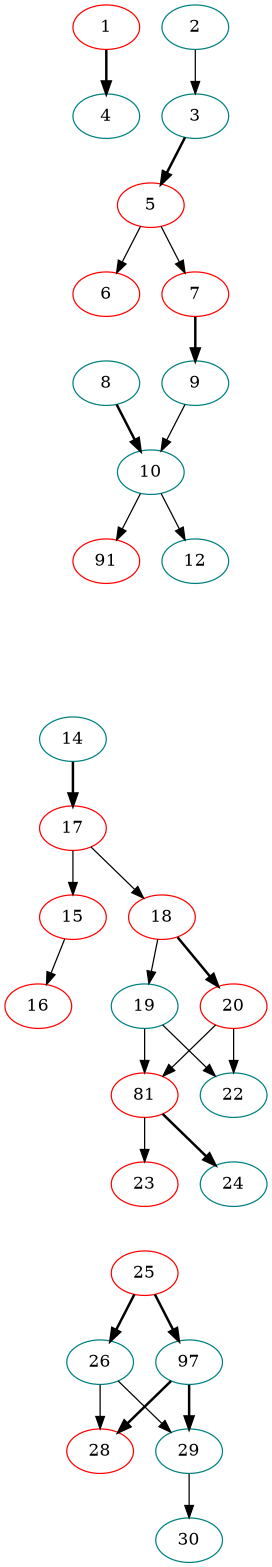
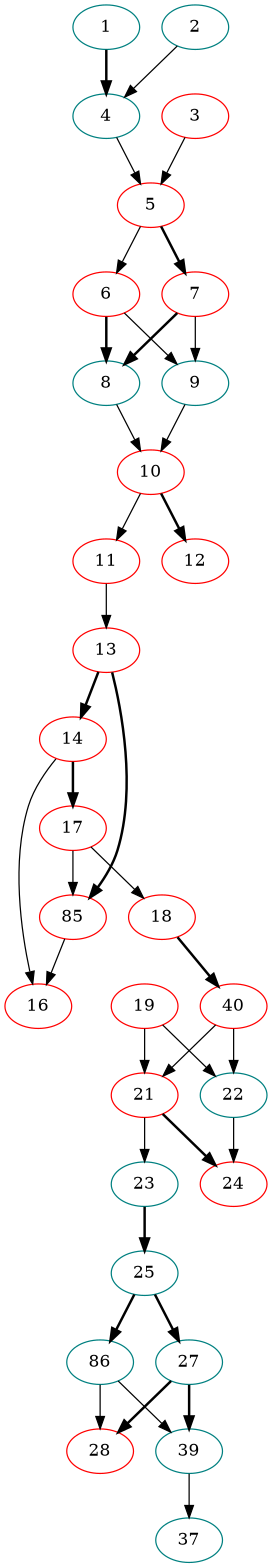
(106, 27) -> (106, 27)
(195, 66) -> (155, 67)
(195, 116) -> (195, 116)
none -> (126, 155)
(176, 155) -> (176, 155)
(170, 244) -> (170, 244)
none -> (106, 333)
none -> (145, 333)
none -> (156, 333)
(195, 333) -> (195, 333)
(126, 422) -> (126, 422)
(151, 472) -> (151, 472)
(170, 511) -> (170, 511)
(106, 561) -> (106, 561)
(195, 561) -> (195, 561)
none -> (106, 650)
(73, 739) -> (73, 739)
none -> (20, 861)
(73, 917) -> (73, 917)
(155, 955) -> none
(145, 1006) -> (145, 1006)
(234, 1006) -> (234, 1006)
(145, 1095) -> (145, 1095)
none -> (234, 1134)
(145, 1184) -> (145, 1184)
(234, 1184) -> (234, 1184)
none -> (145, 1223)
(145, 1273) -> (145, 1273)
(100, 1362) -> (100, 1362)
(189, 1362) -> (189, 1362)
(189, 1451) -> (189, 1451)
(189, 1540) -> (189, 1540)
